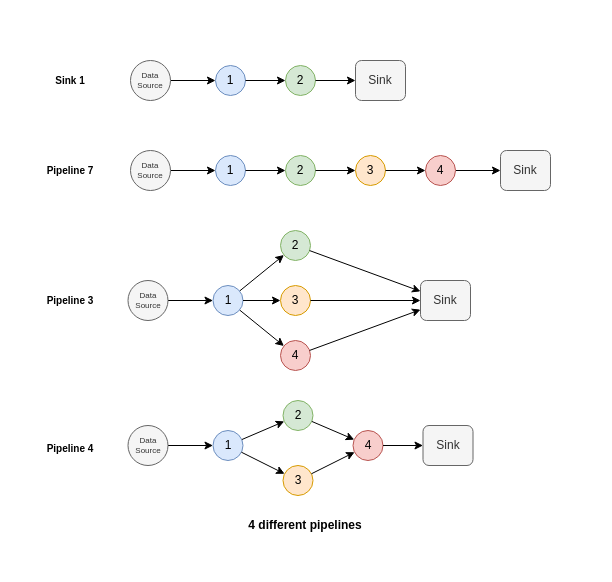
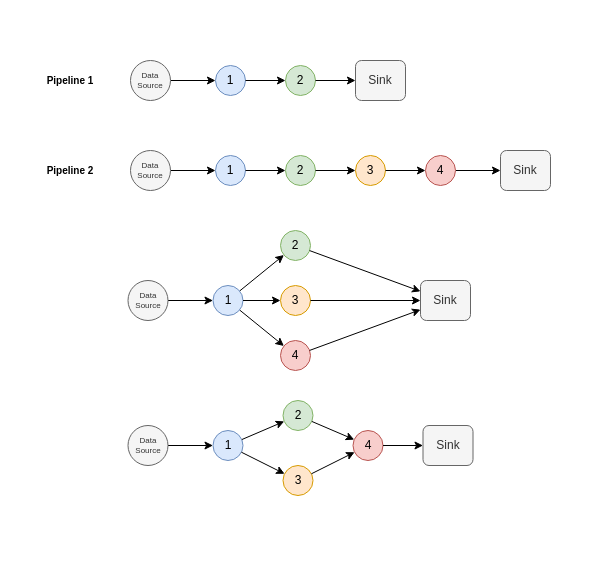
(71, 81) -> (71, 81)
(71, 171) -> (71, 171)
(71, 301) -> none
(71, 448) -> none
(306, 526) -> none
